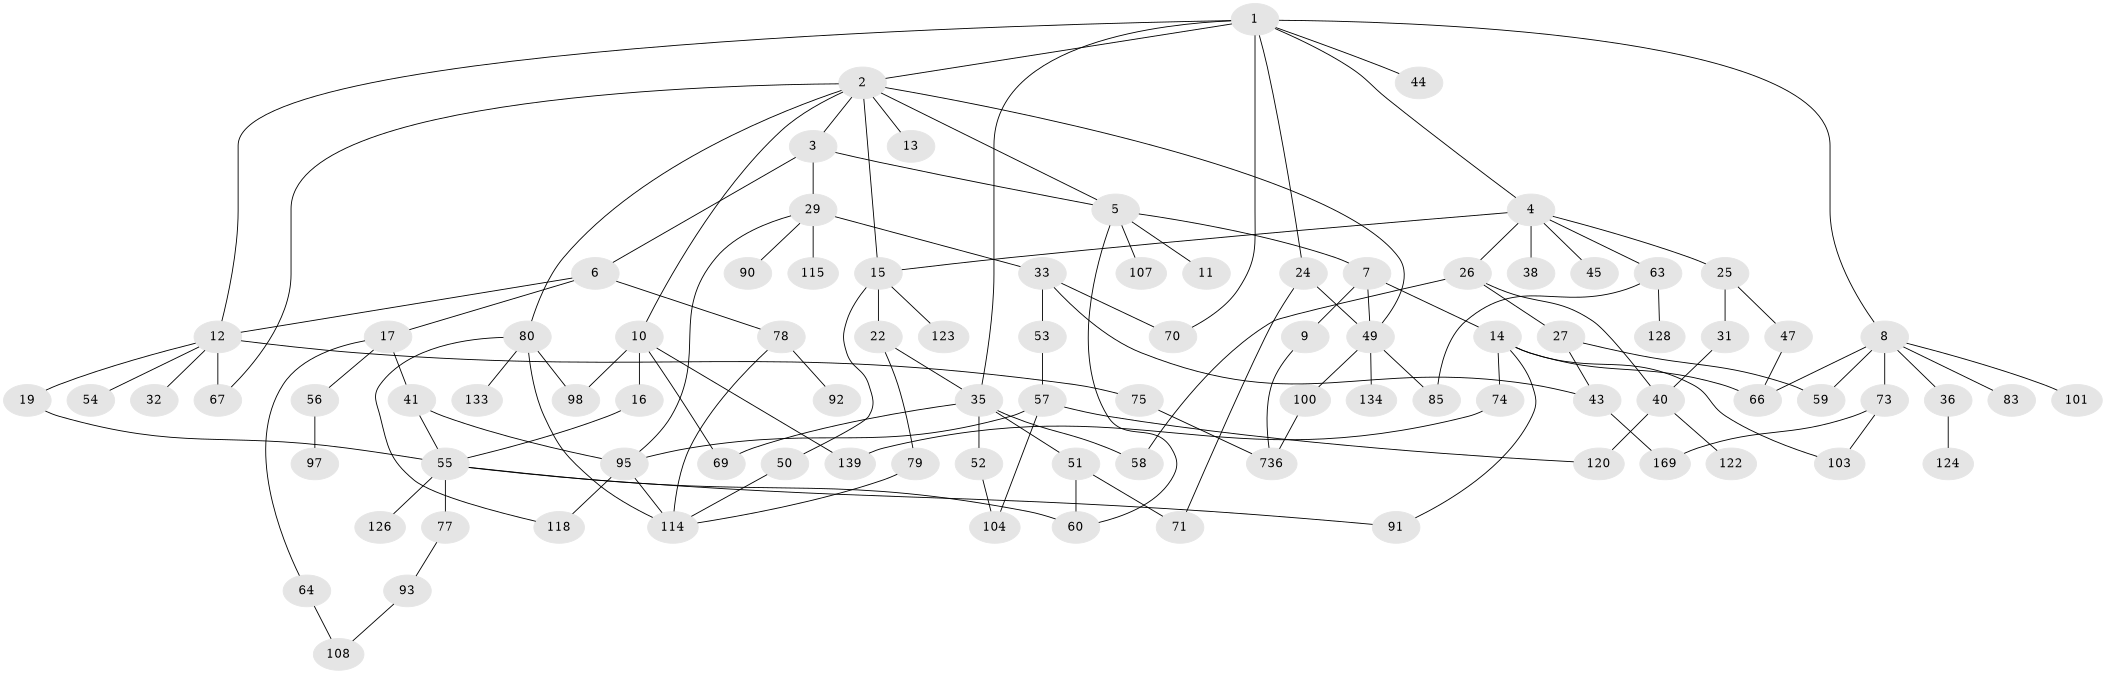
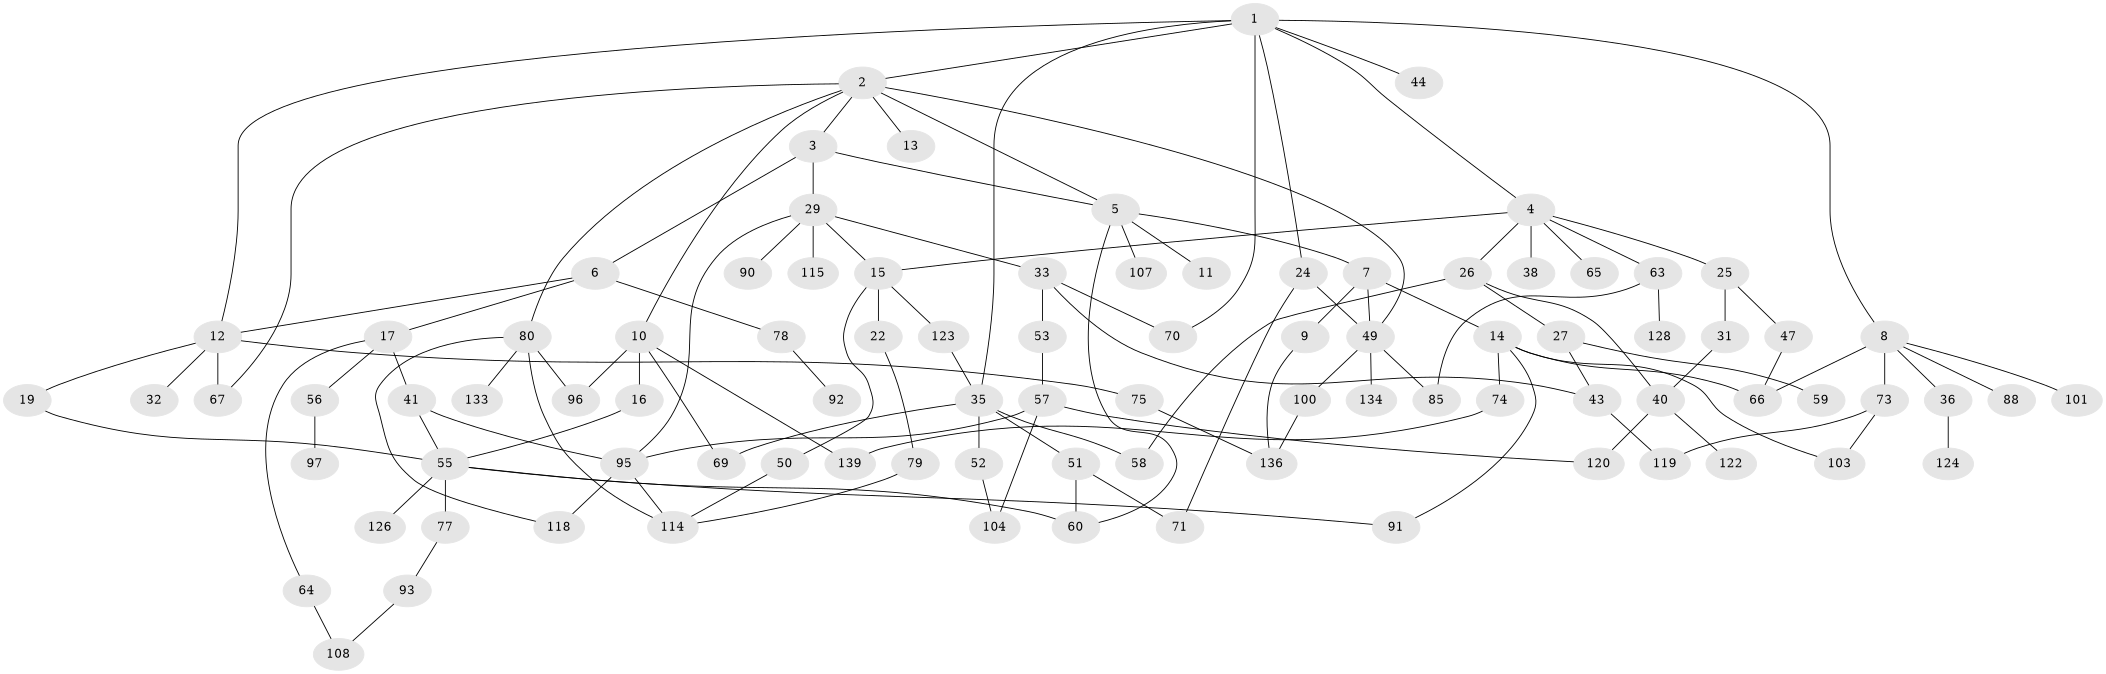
(870, 178) -> (846, 242)
(1595, 273) -> (1595, 273)
(919, 363) -> (959, 365)
(1853, 369) -> none
(91, 400) -> none
(576, 400) -> (576, 400)
(2012, 400) -> (2012, 400)
(705, 422) -> none
(1272, 464) -> (1272, 464)
(1665, 464) -> (1665, 464)
